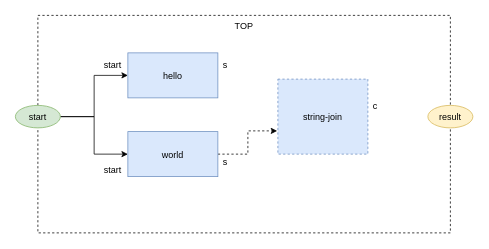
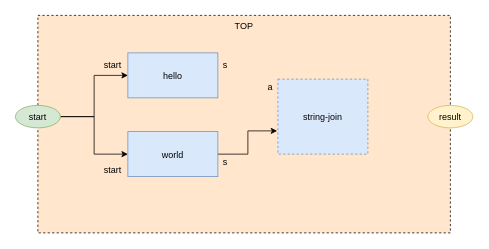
none -> (270, 87)
(375, 105) -> none
(244, 124) -> (244, 124)
(248, 146) -> (248, 146)
